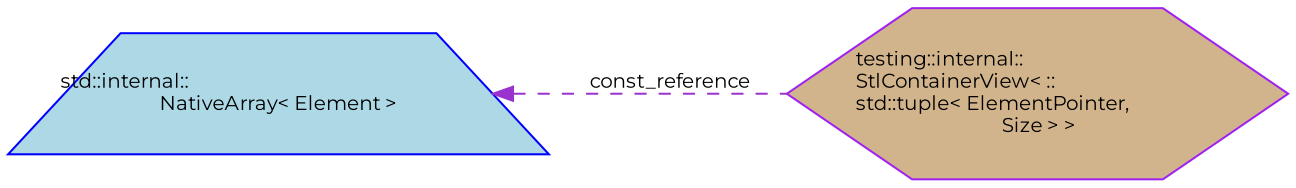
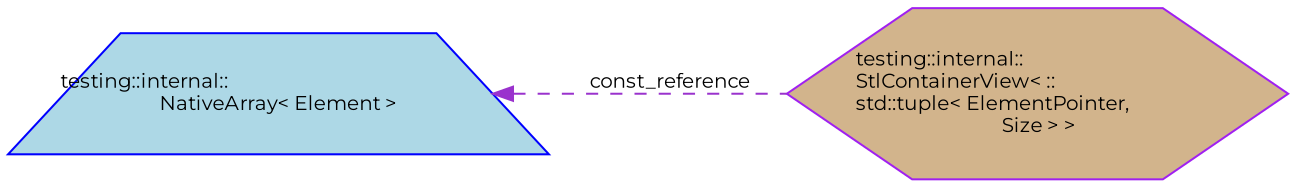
(278, 94) -> (278, 94)
